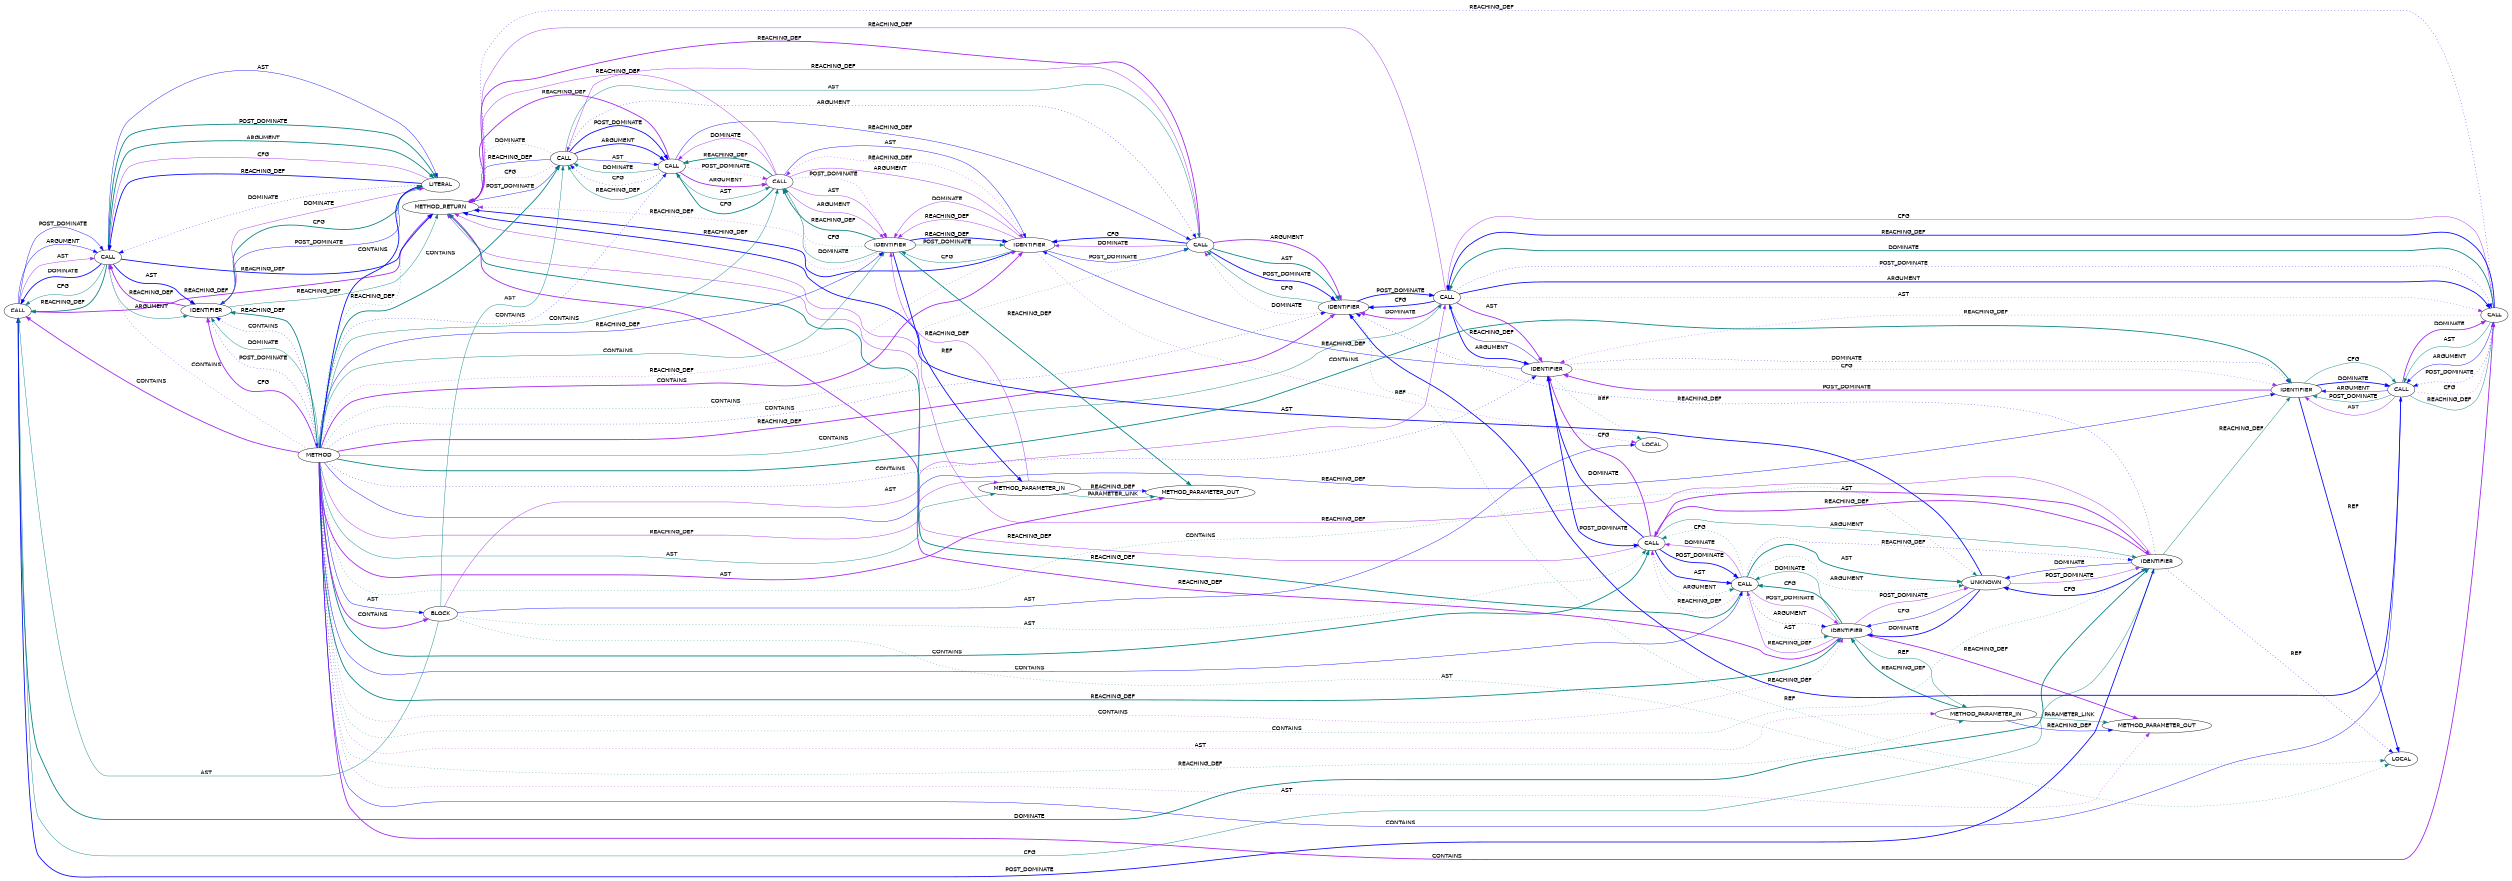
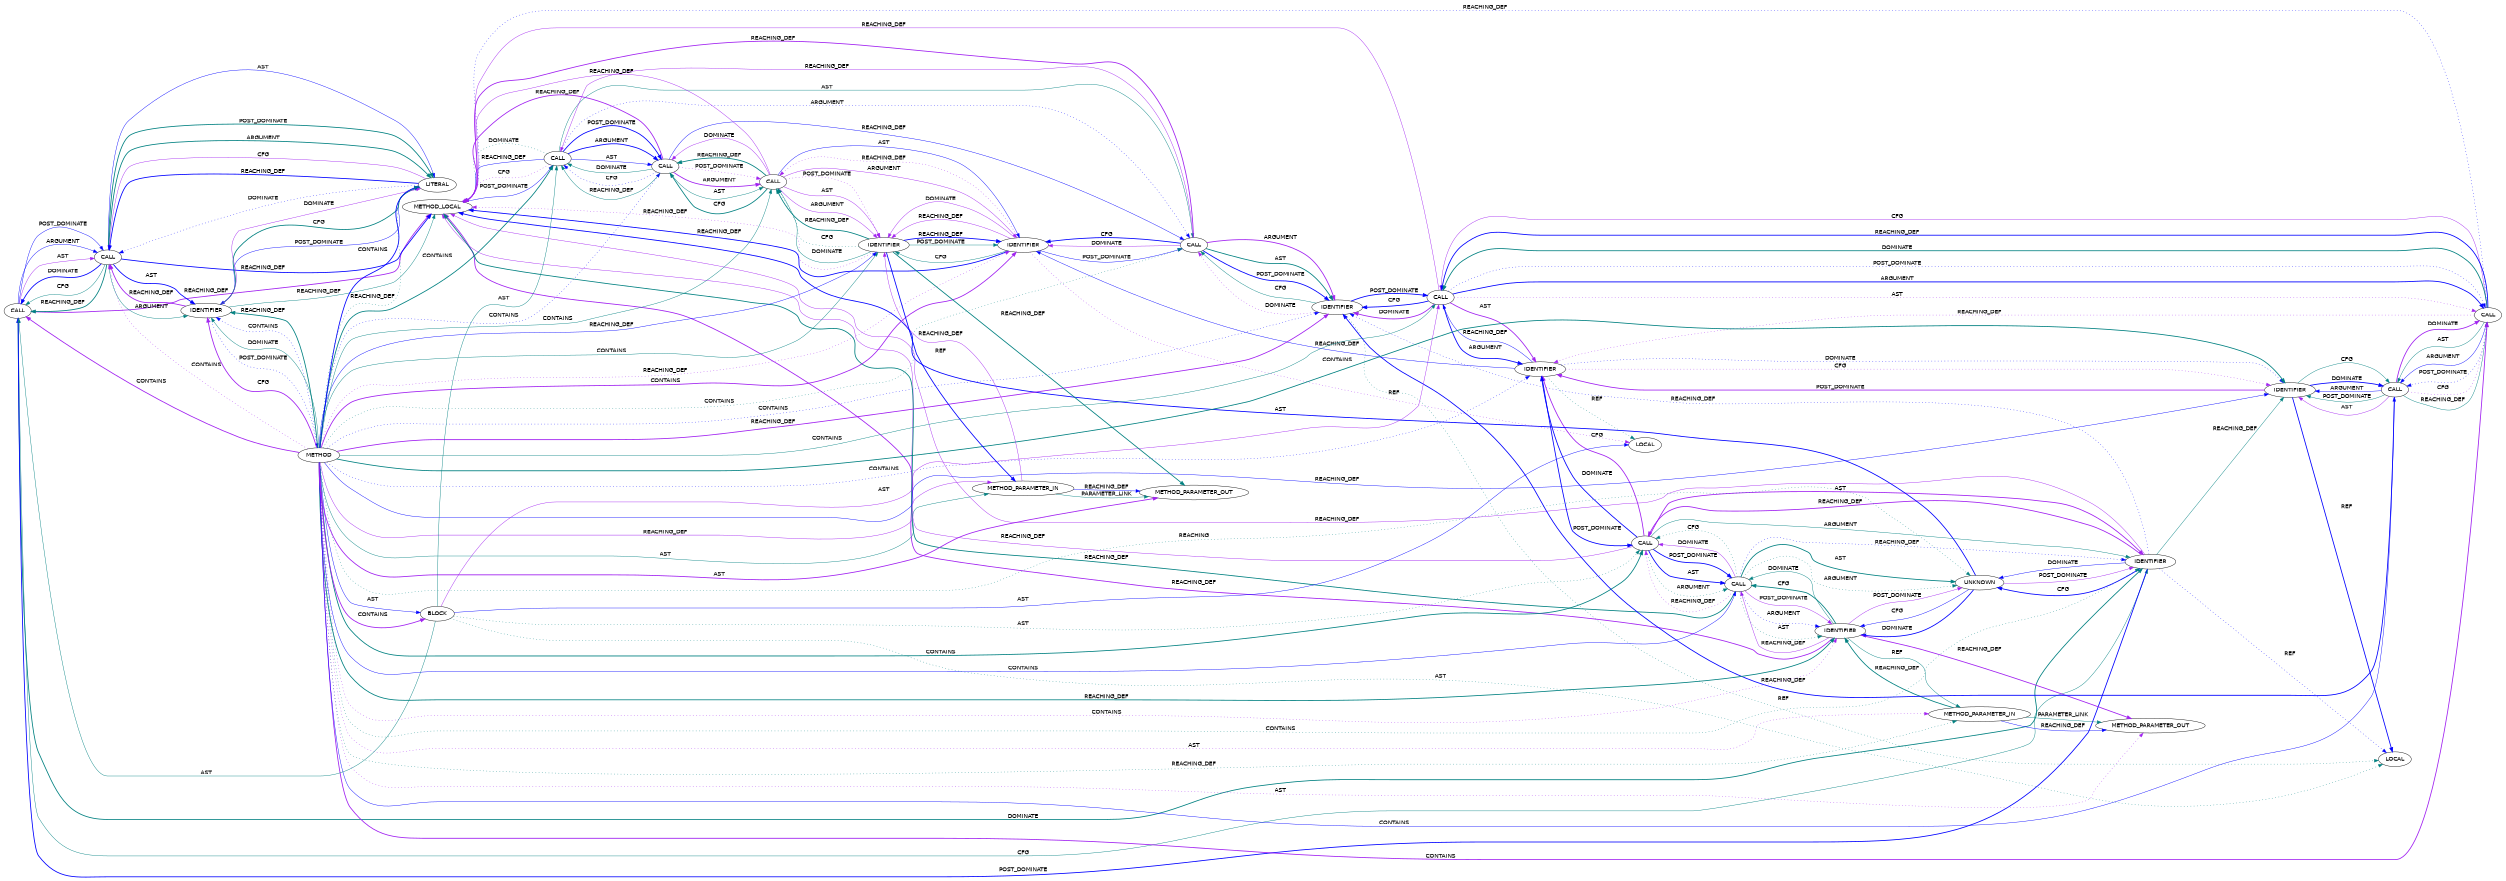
(440, 207) -> (437, 207)
(1200, 536) -> (1194, 536)
